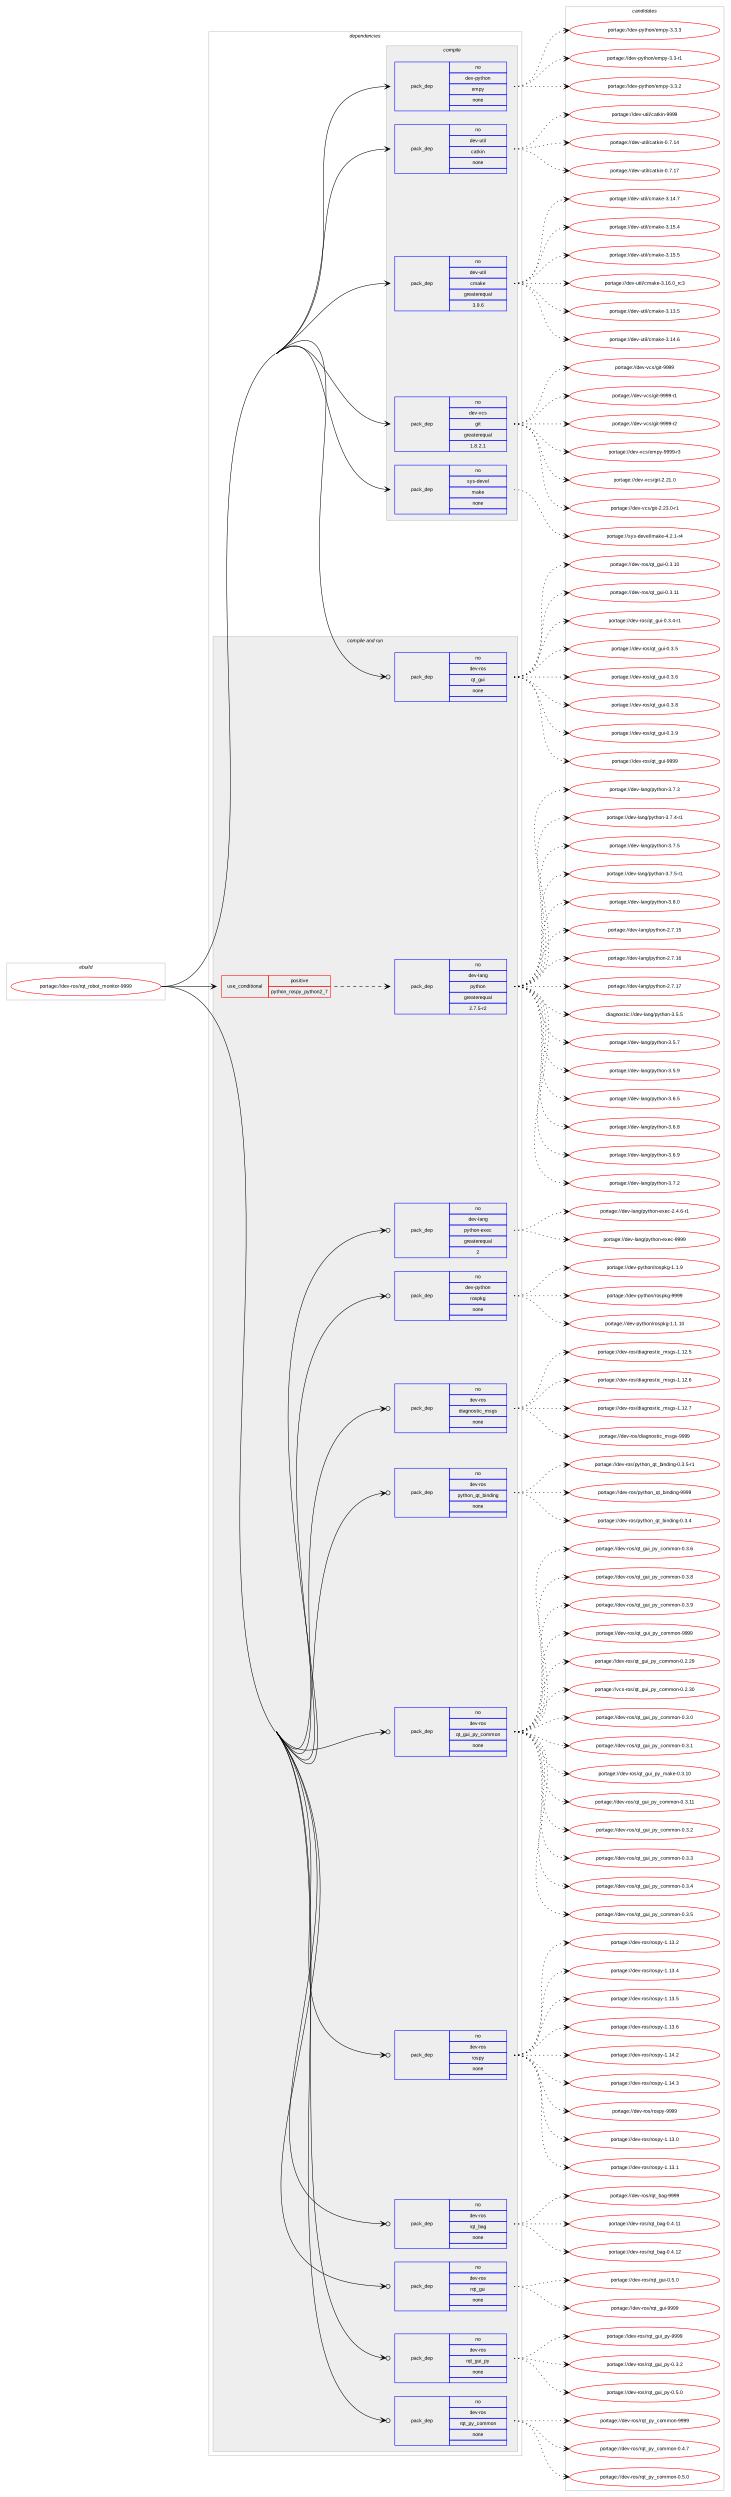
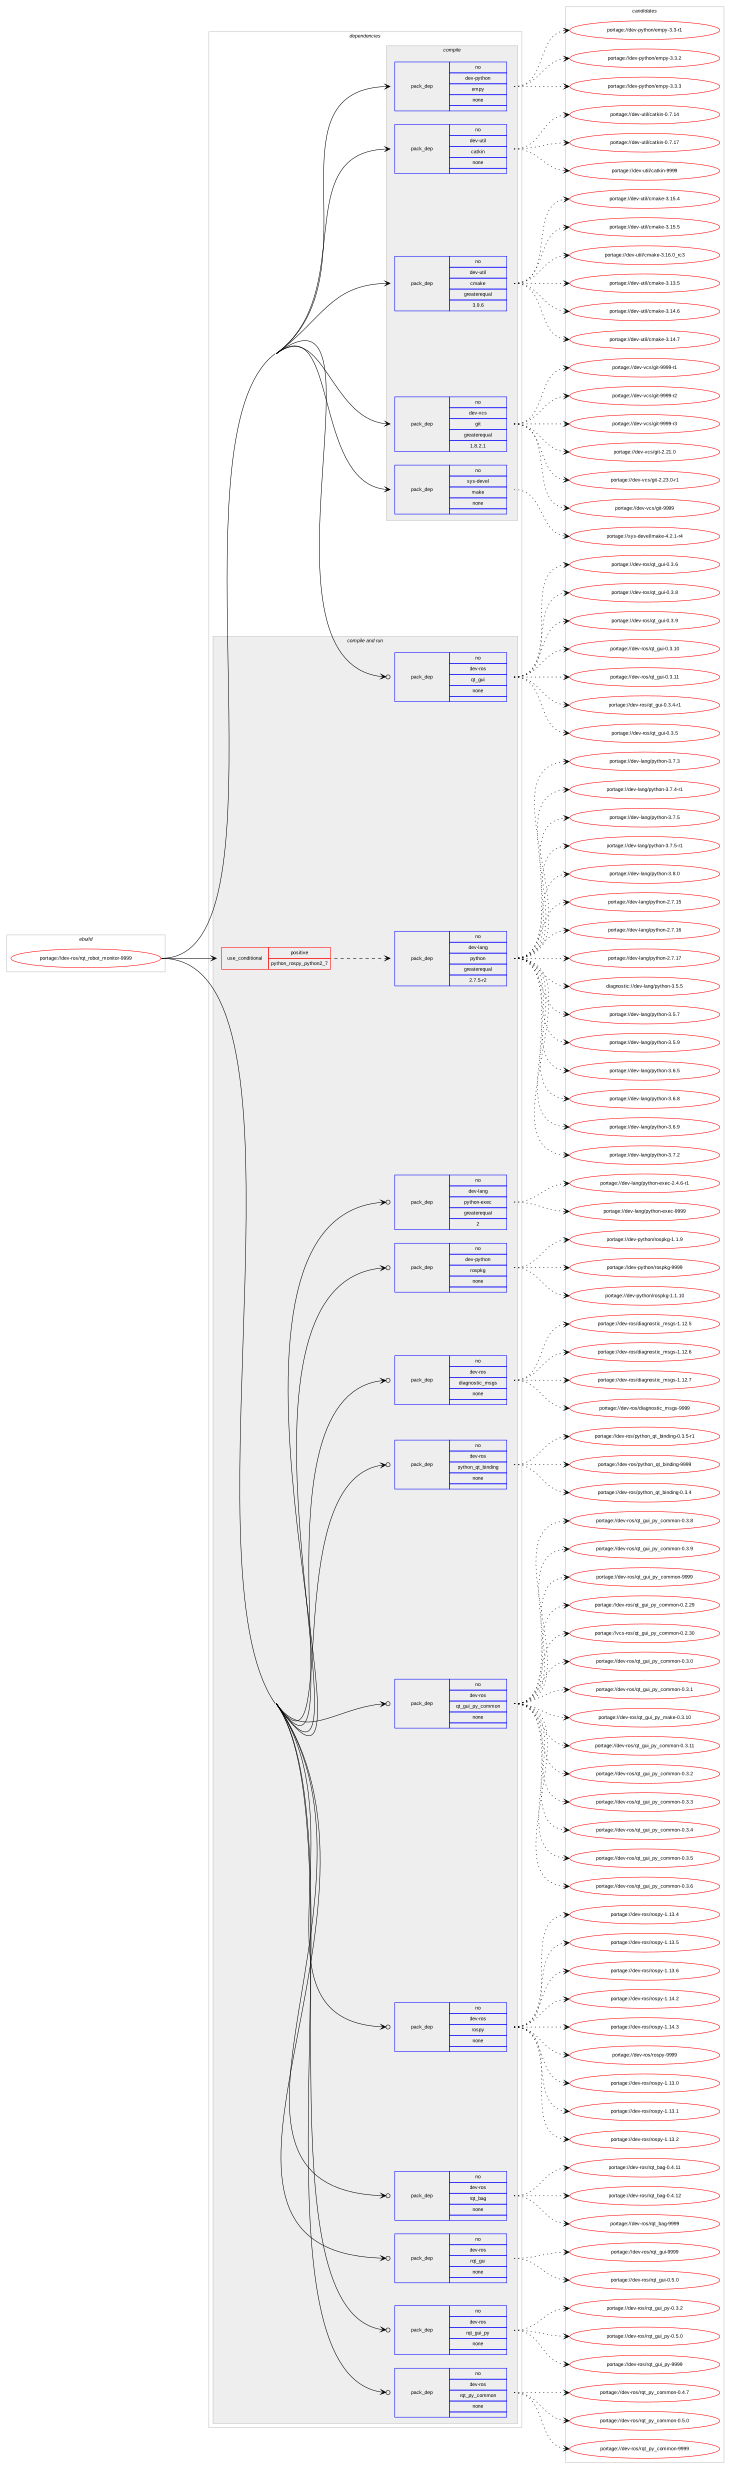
(645, 452) -> (645, 424)
(645, 761) -> none
